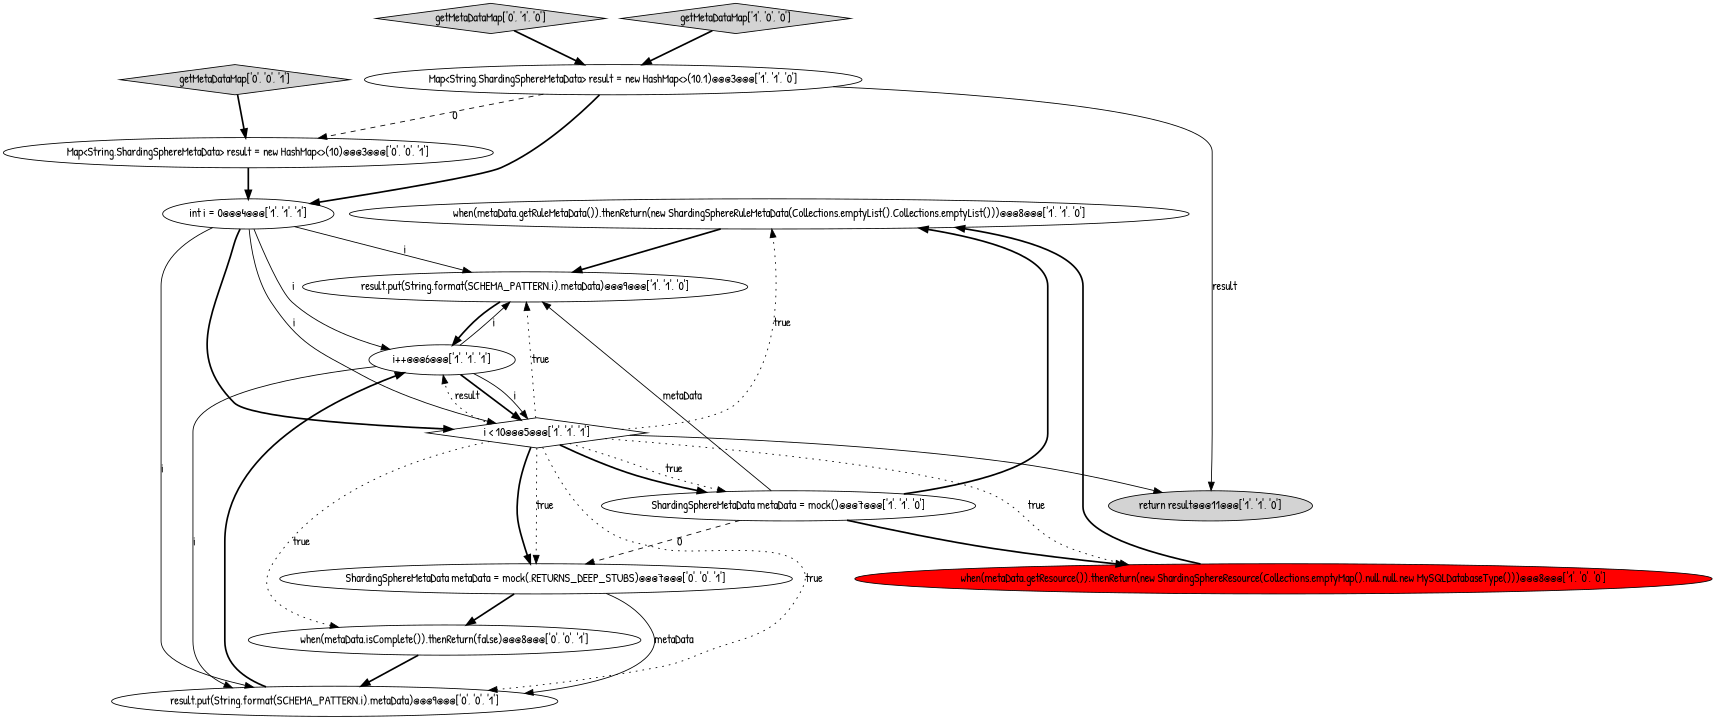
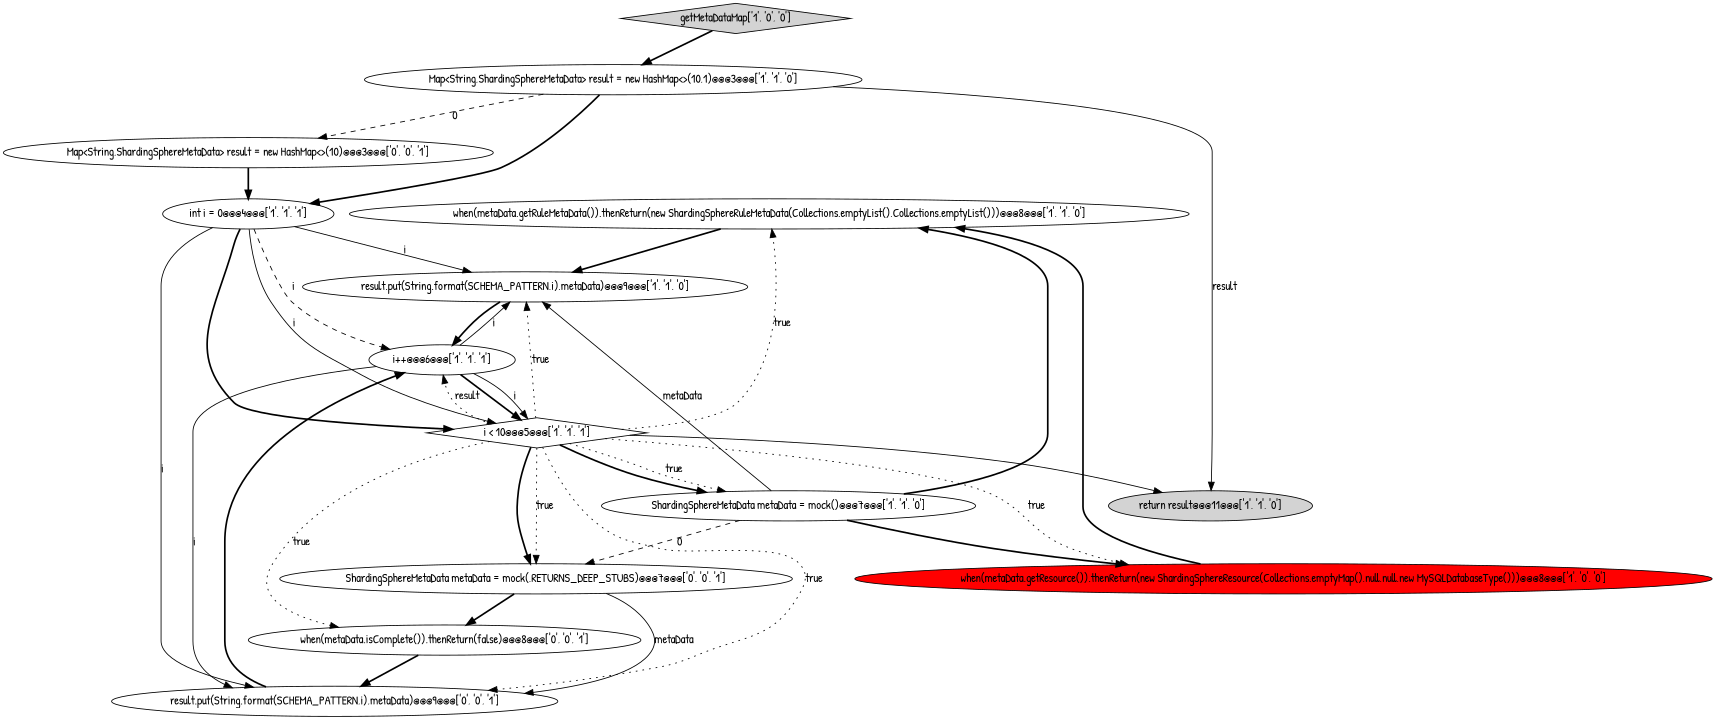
(491, 18) -> none
(235, 80) -> none
(299, 308) -> (299, 308)
